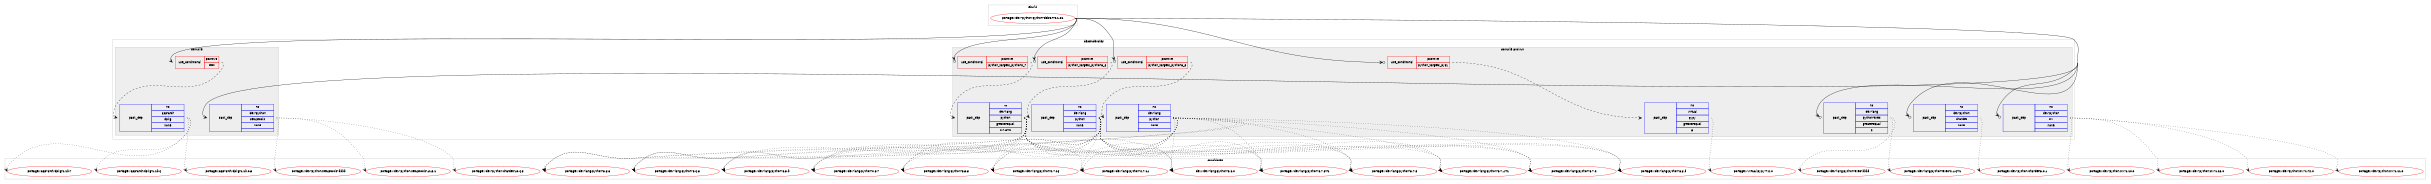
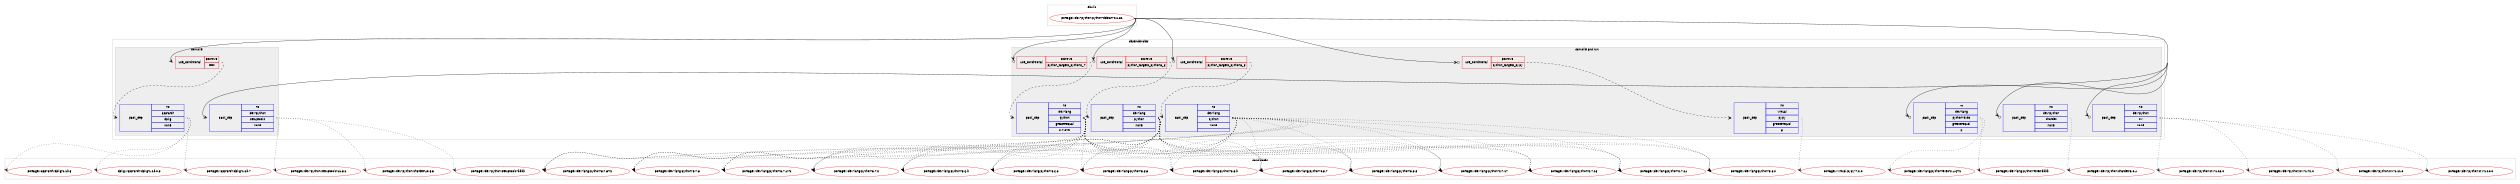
(229, 171) -> (139, 171)
(1215, 171) -> (1753, 171)
none -> (1484, 171)
